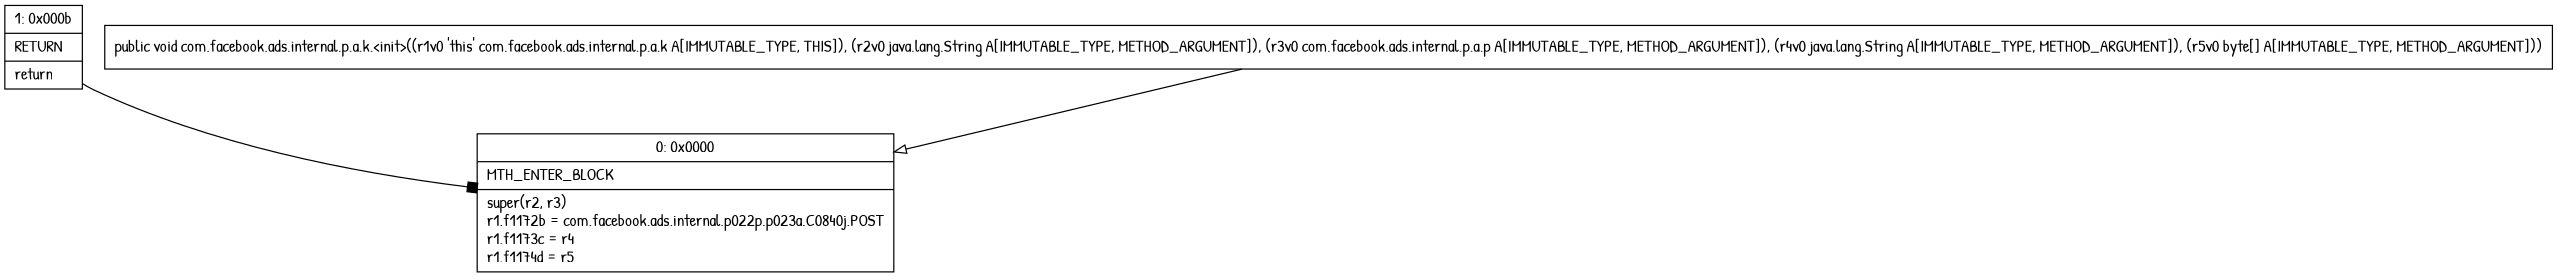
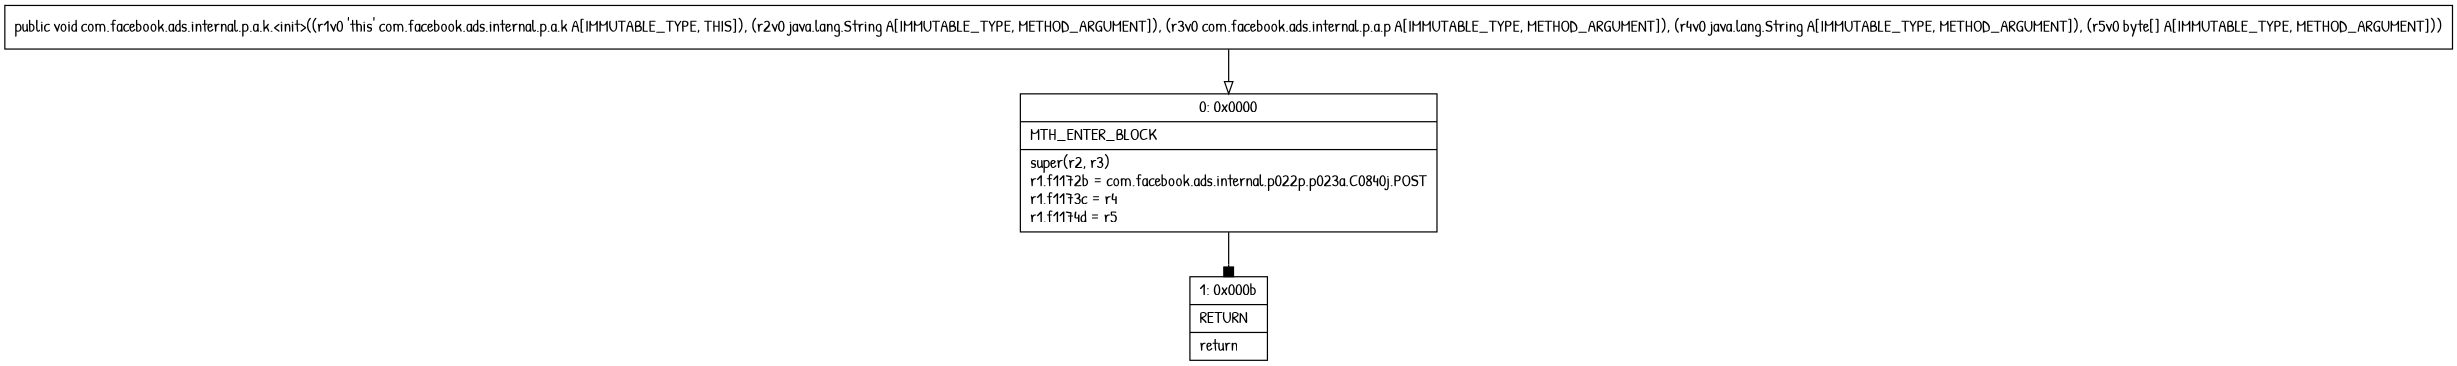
(269, 151) -> (1229, 248)
